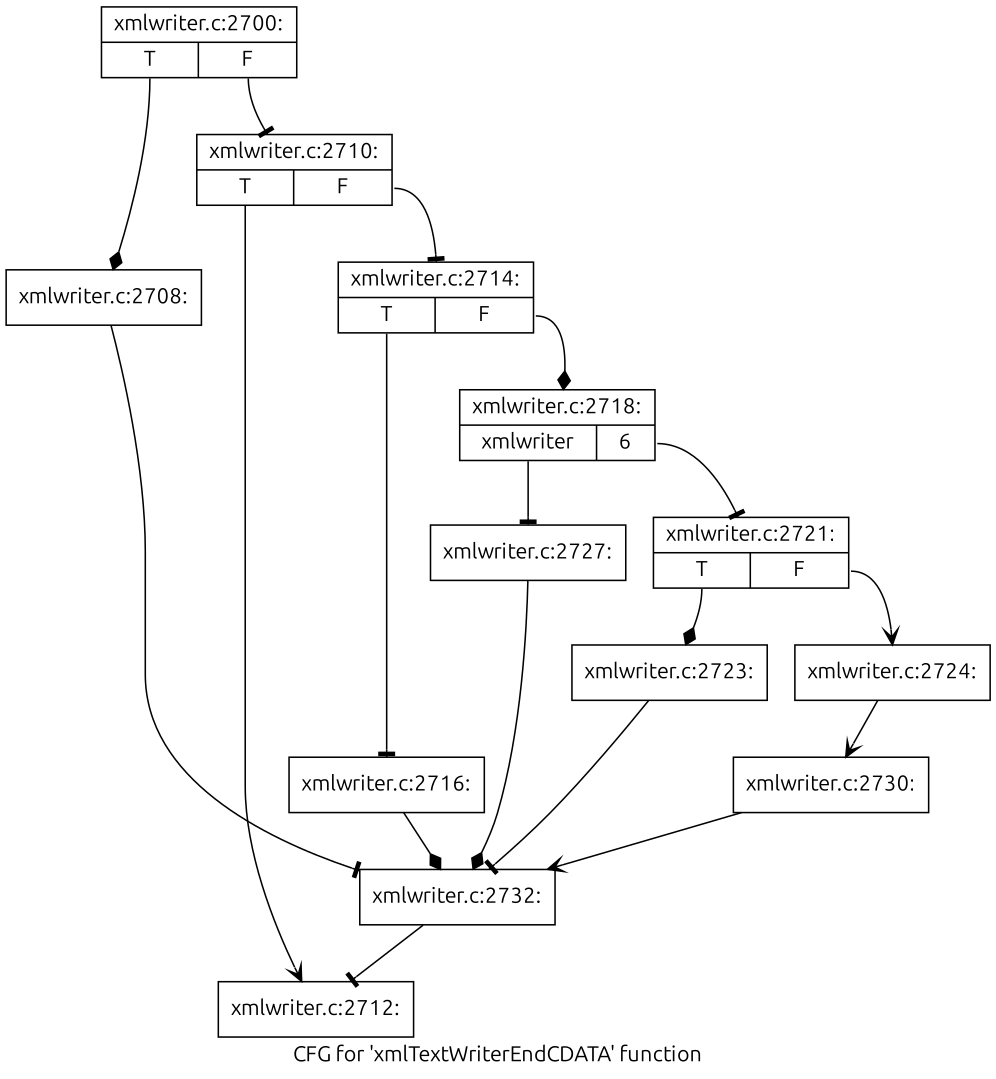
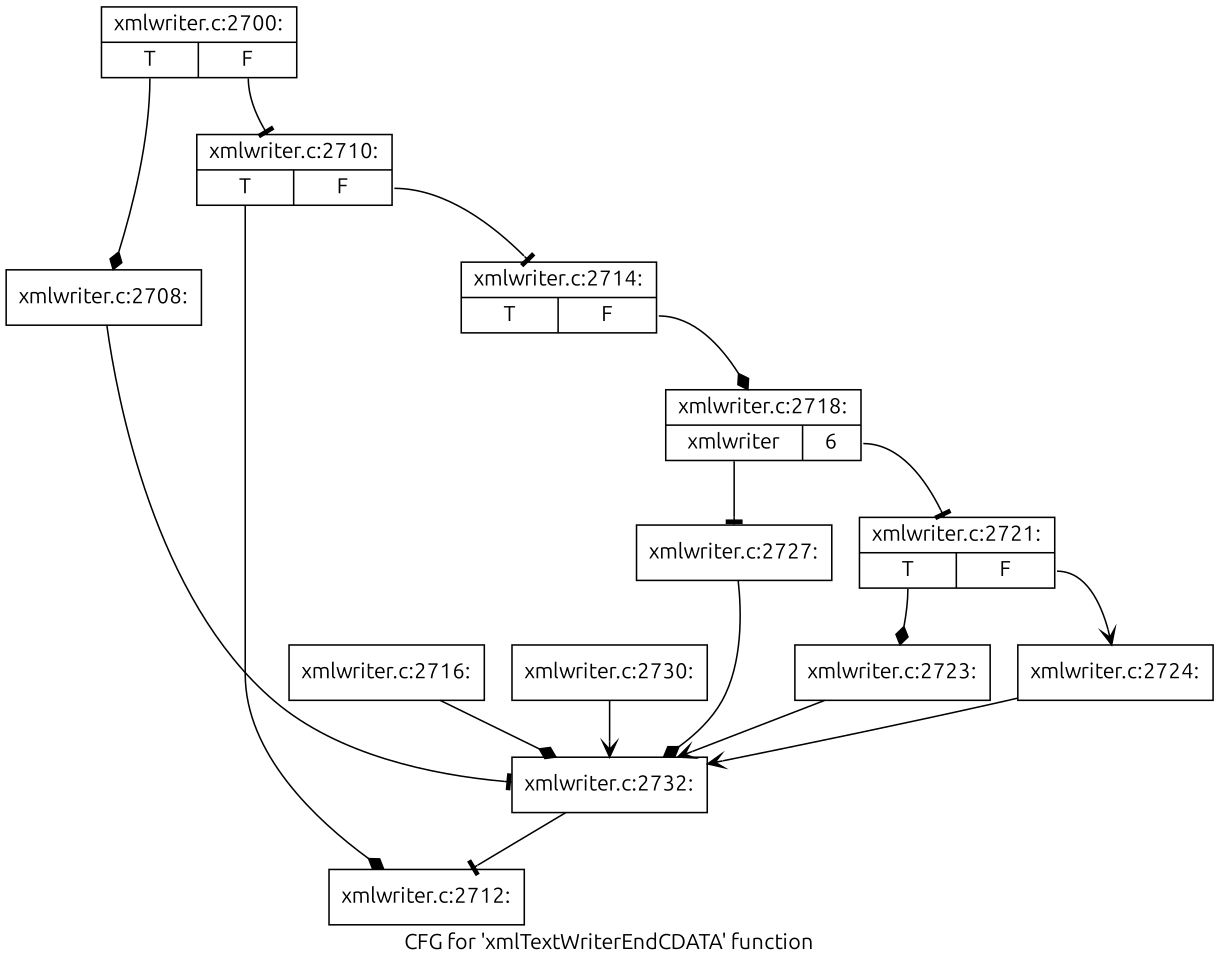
(387, 541) -> none
(245, 591) -> (245, 555)
(866, 722) -> (871, 730)
(576, 786) -> (759, 726)
